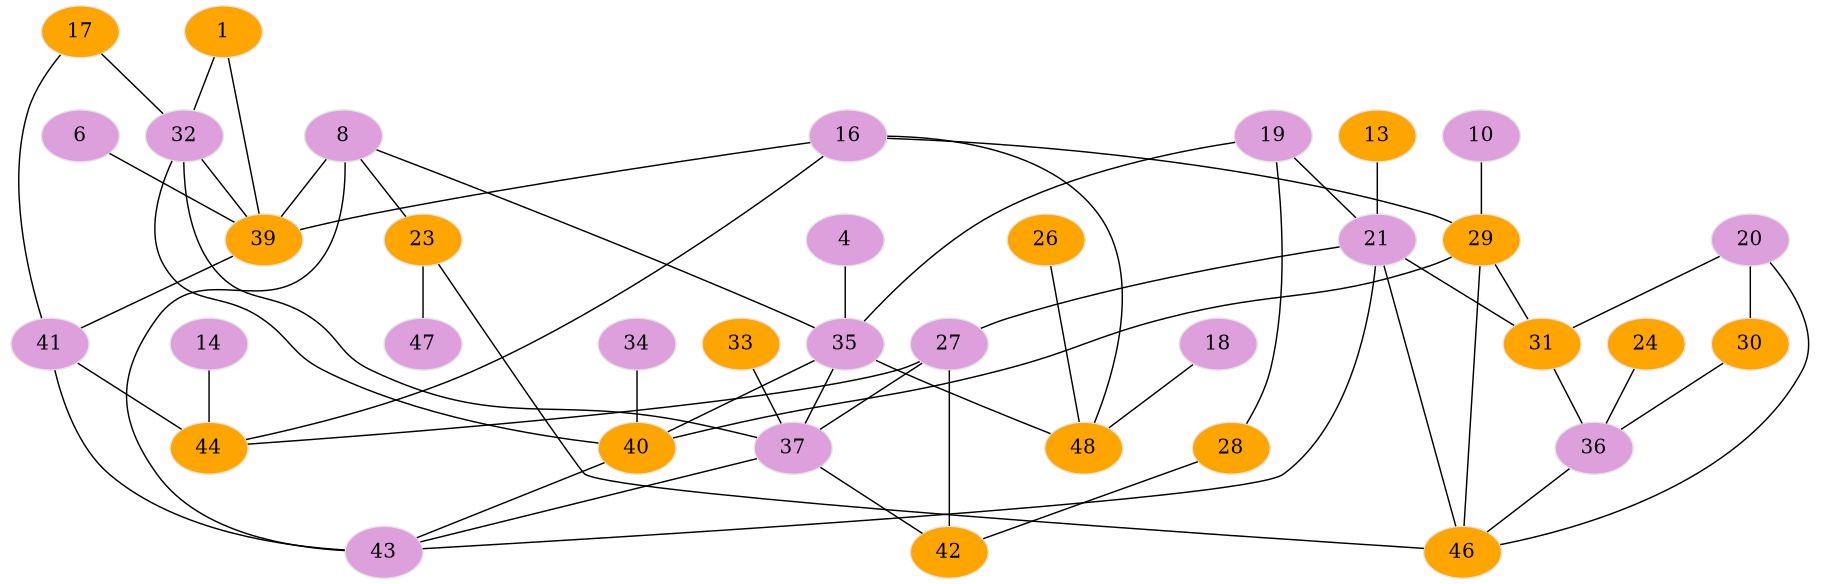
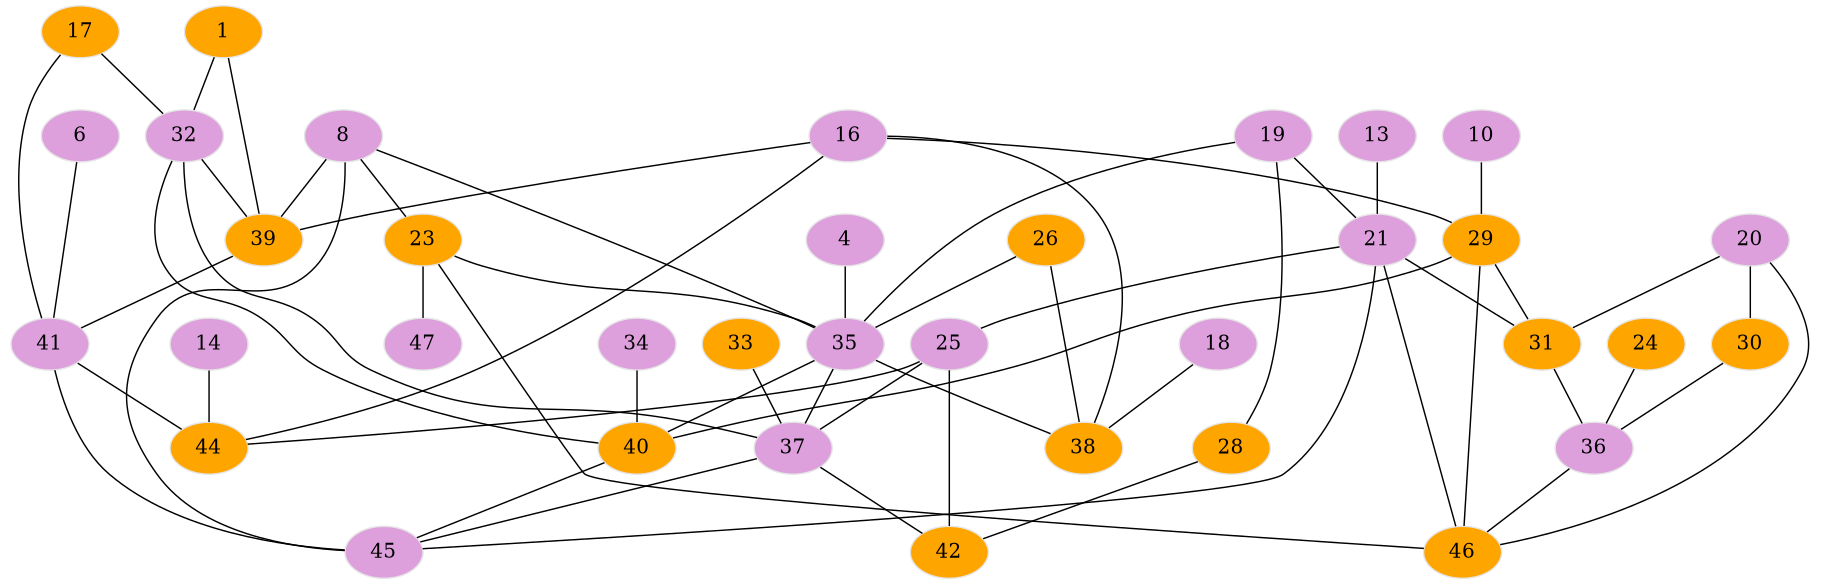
(1377, 136) -> (1377, 136)
(172, 188) -> (65, 240)
none -> (644, 291)
none -> (946, 292)
(949, 344) -> (949, 344)
(1084, 448) -> (1084, 448)
(384, 552) -> (384, 552)
